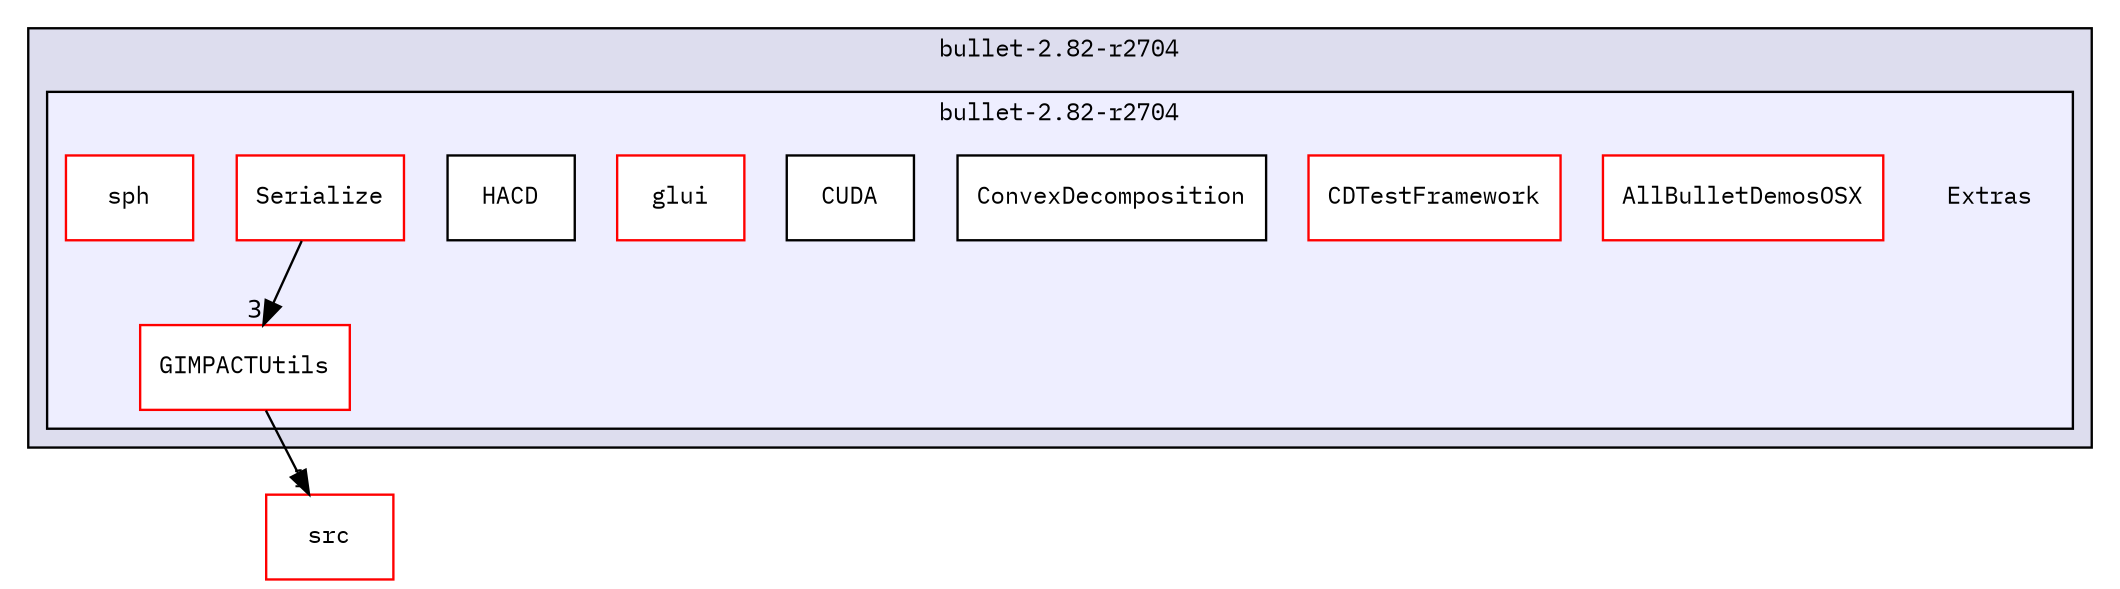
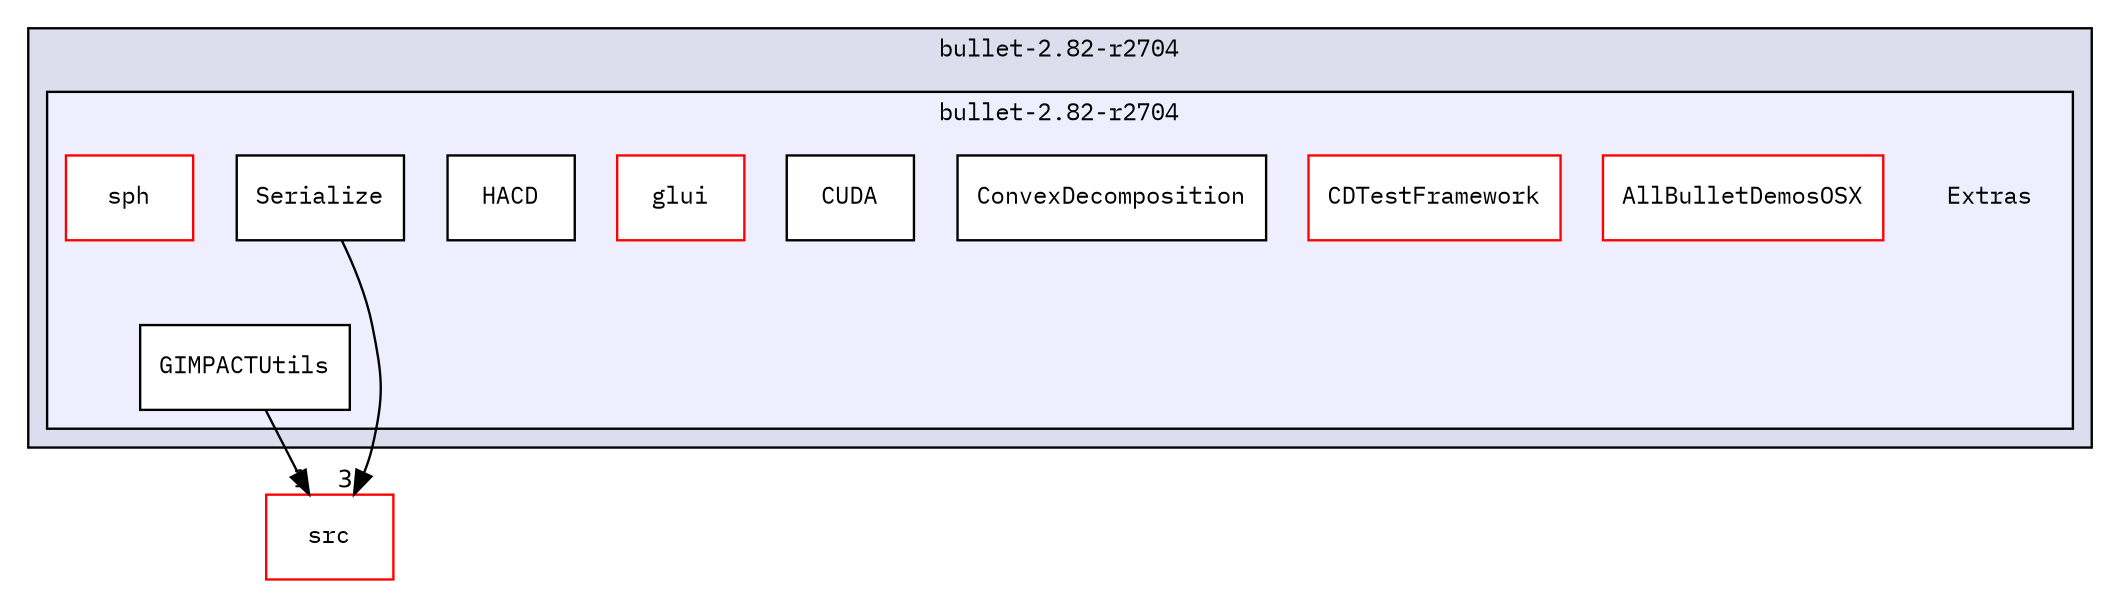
(320, 198) -> (320, 198)
(287, 272) -> (378, 355)
(245, 367) -> (245, 367)
